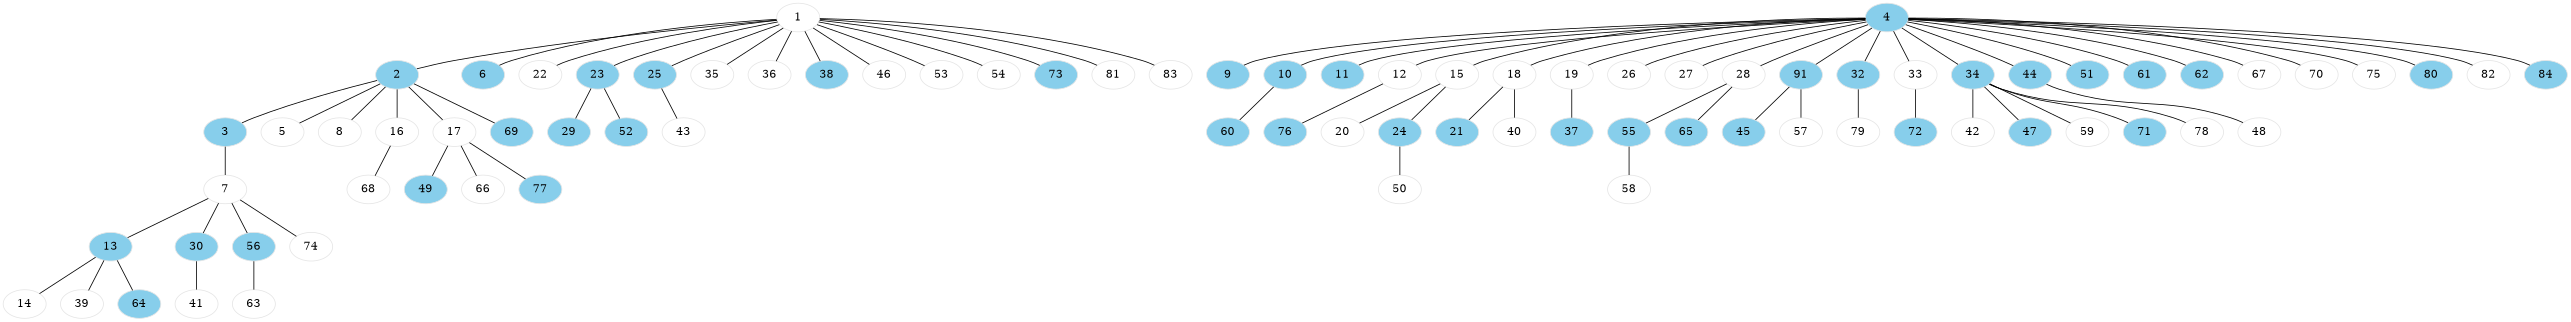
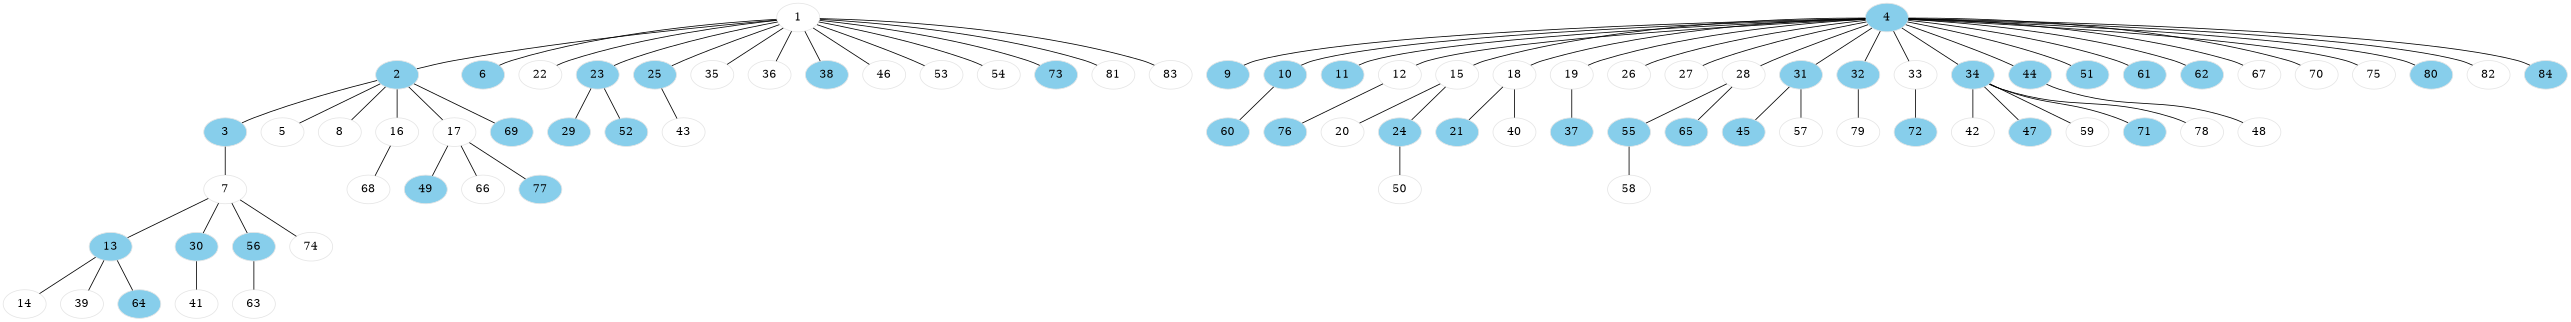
(1801, 75) -> (1801, 75)
